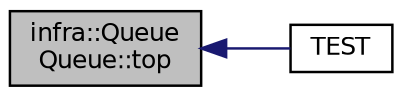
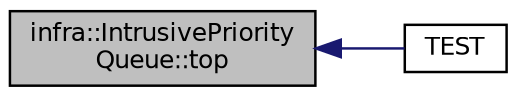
(106, 48) -> (163, 48)
